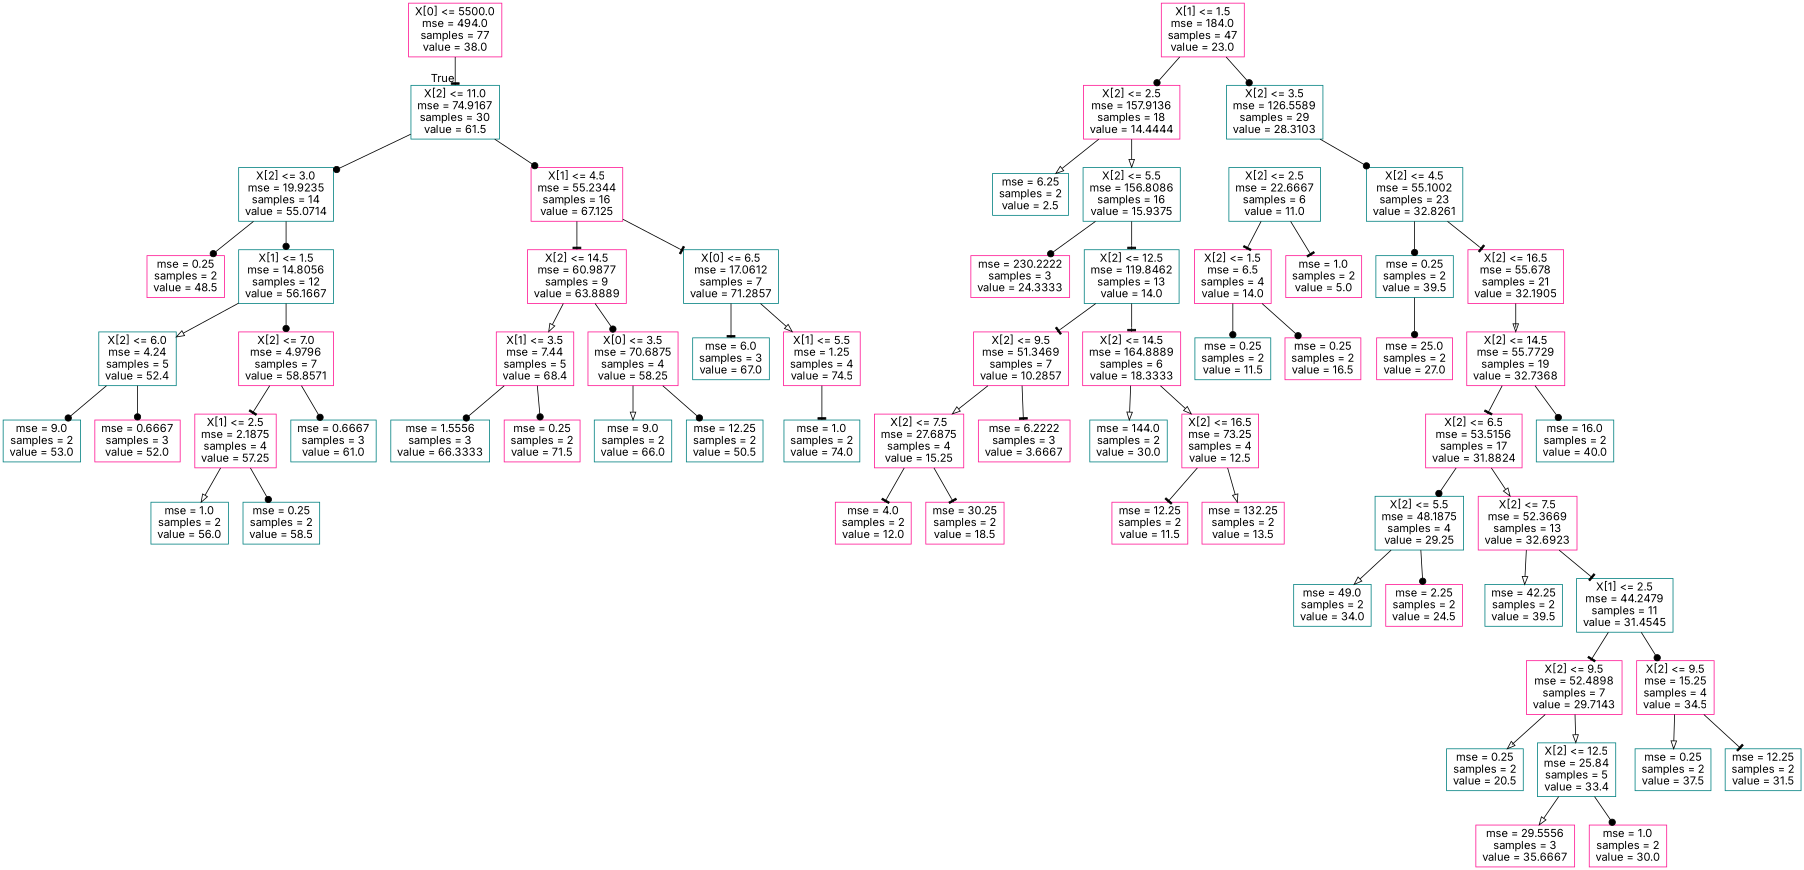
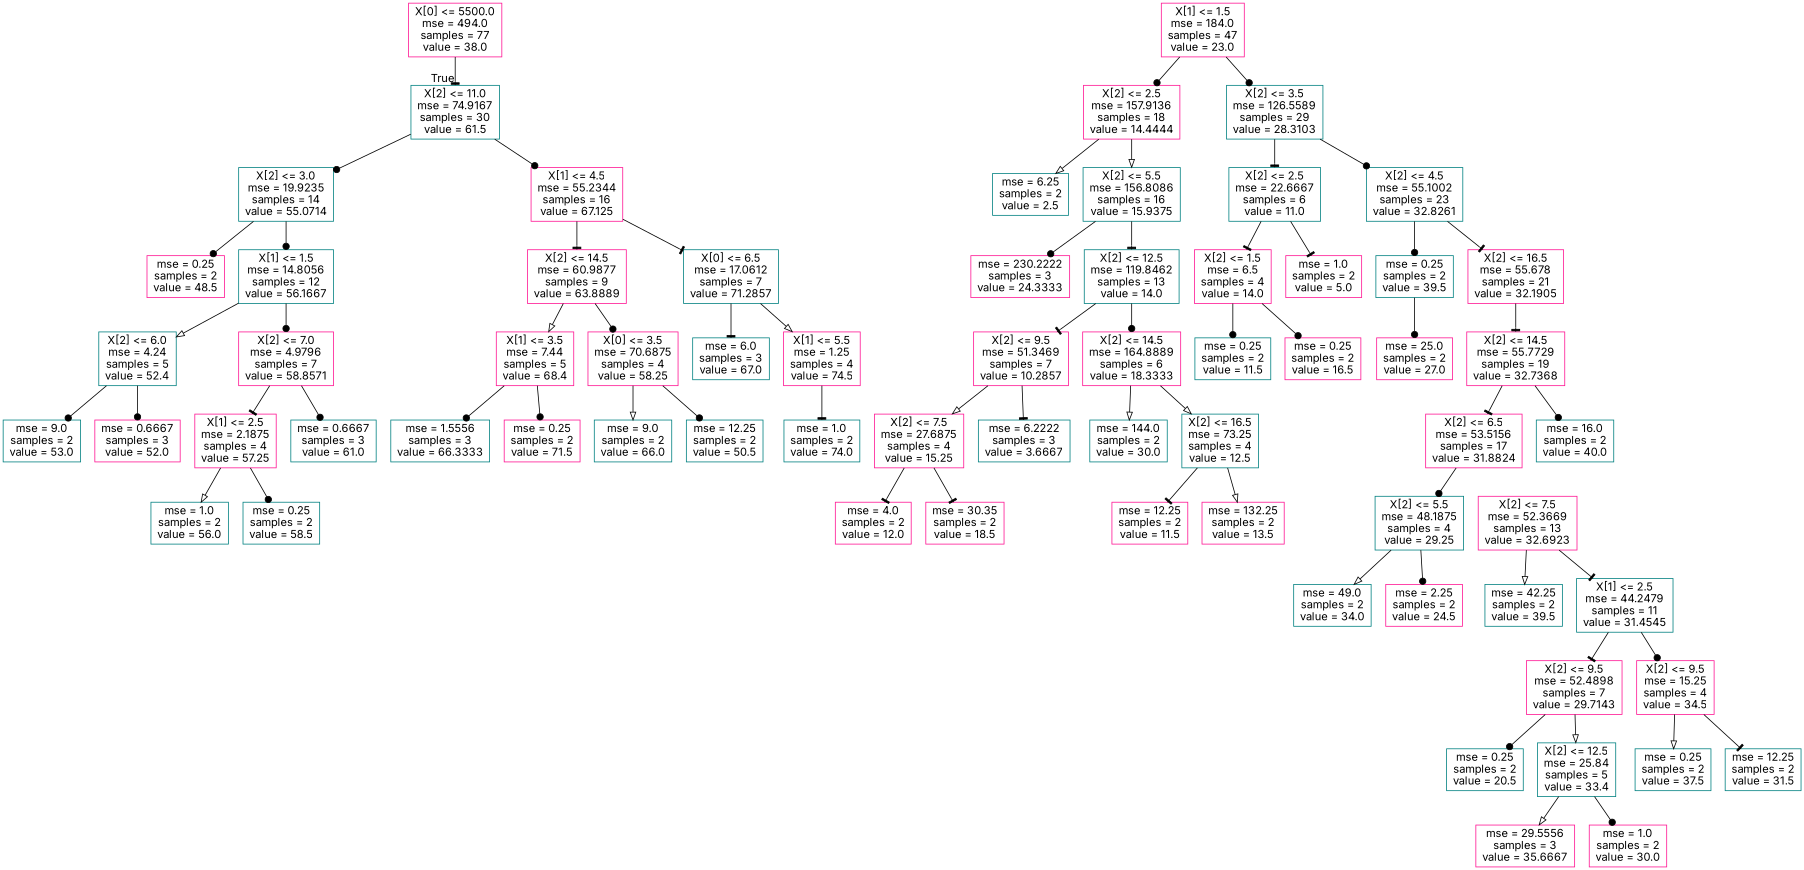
none -> (1275, 151)
(1132, 316) -> (1132, 316)
(1516, 316) -> (1516, 316)
(1024, 441) -> (1024, 441)
(1220, 441) -> (1220, 441)
(1498, 479) -> none
(965, 523) -> (965, 523)
(1529, 730) -> (1529, 730)
